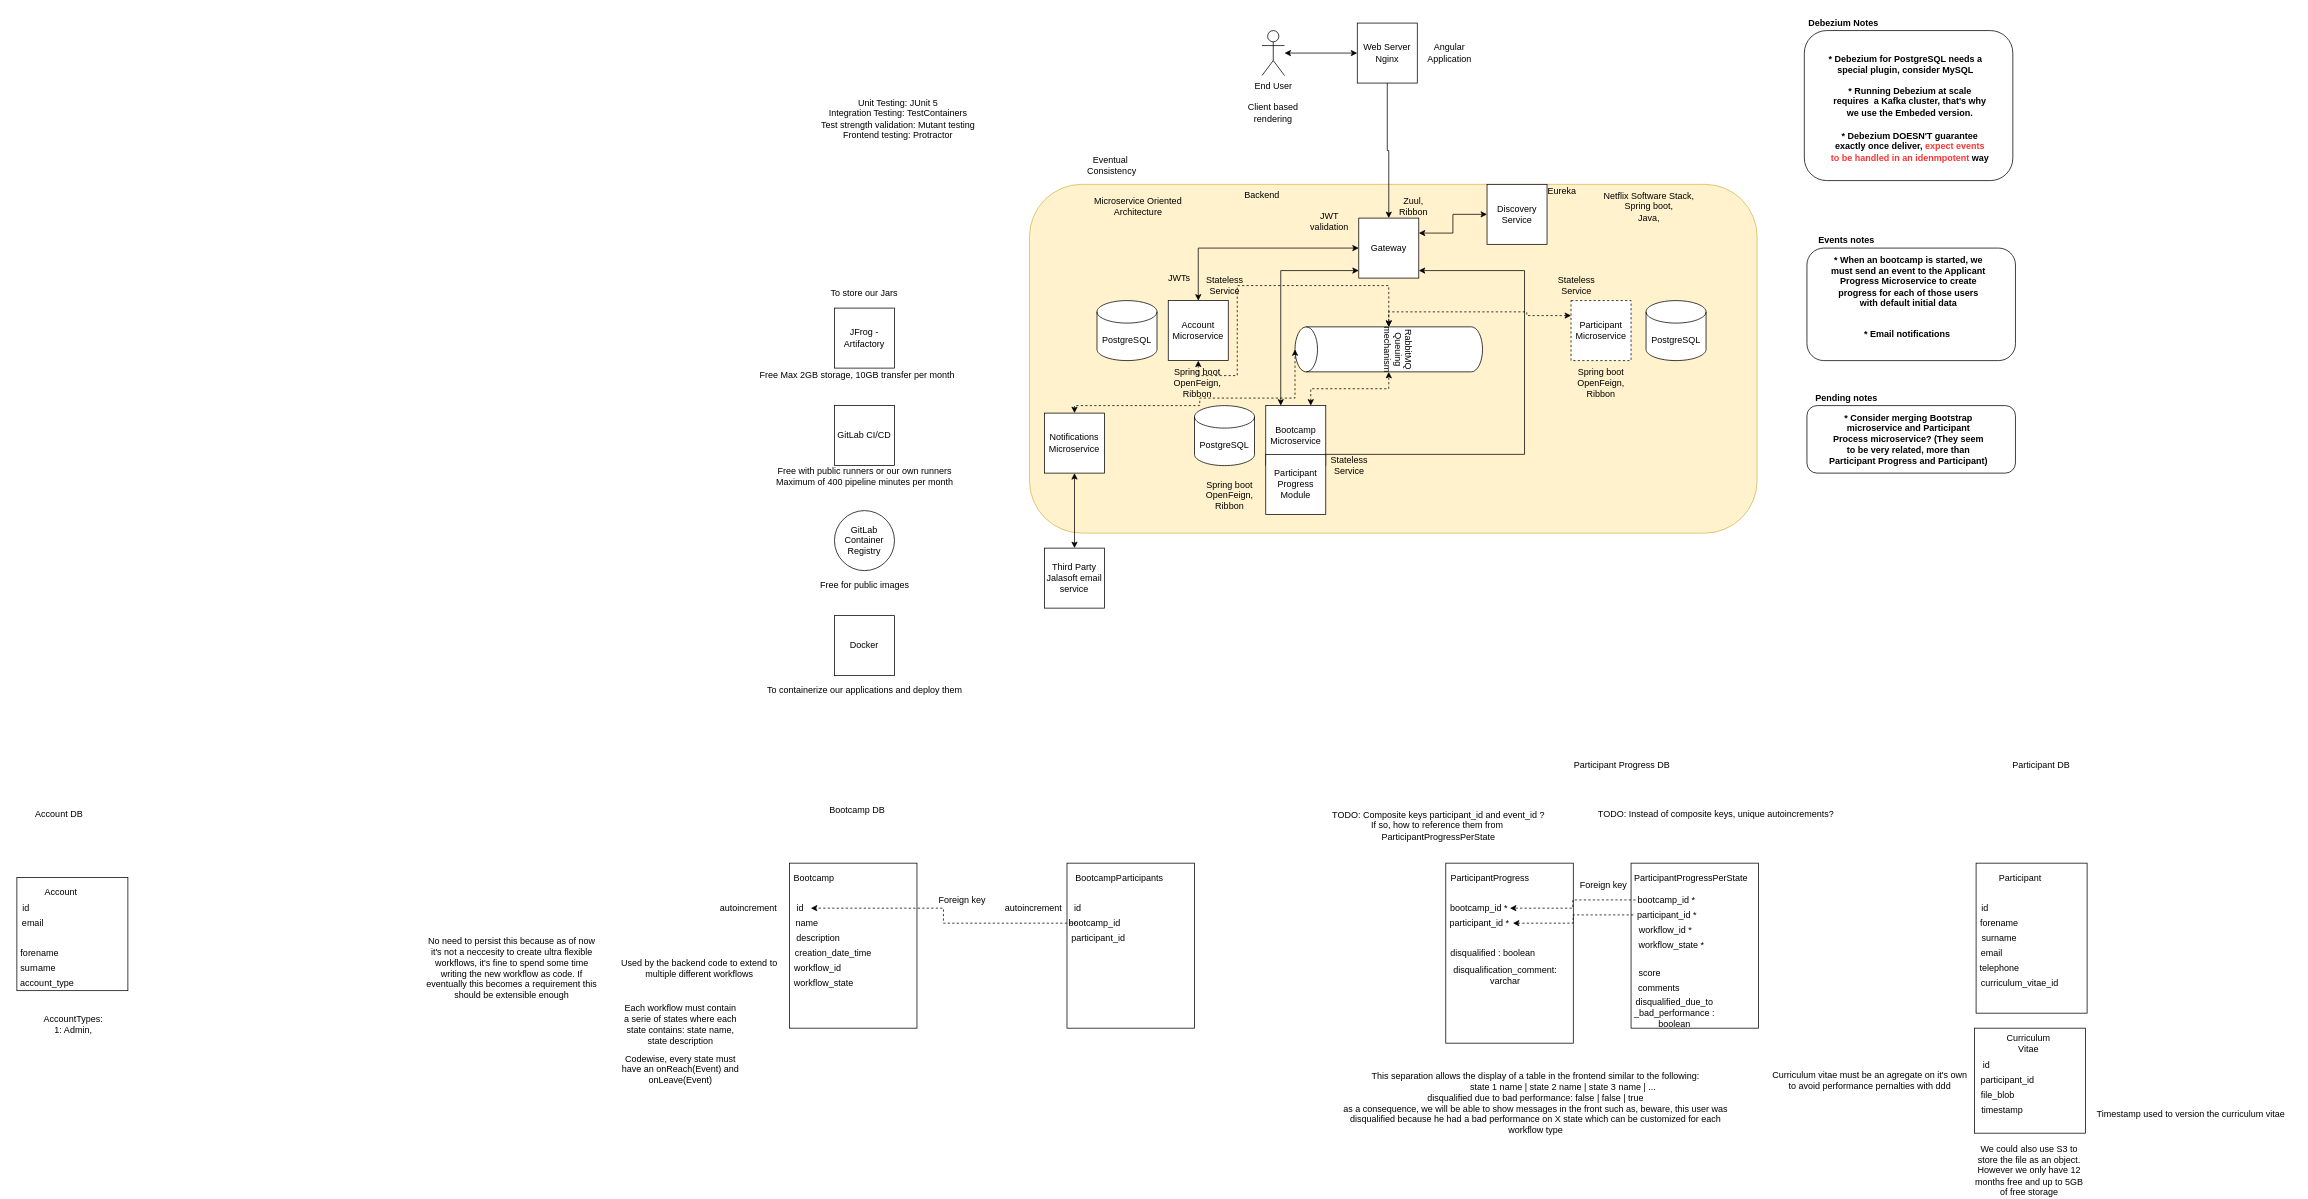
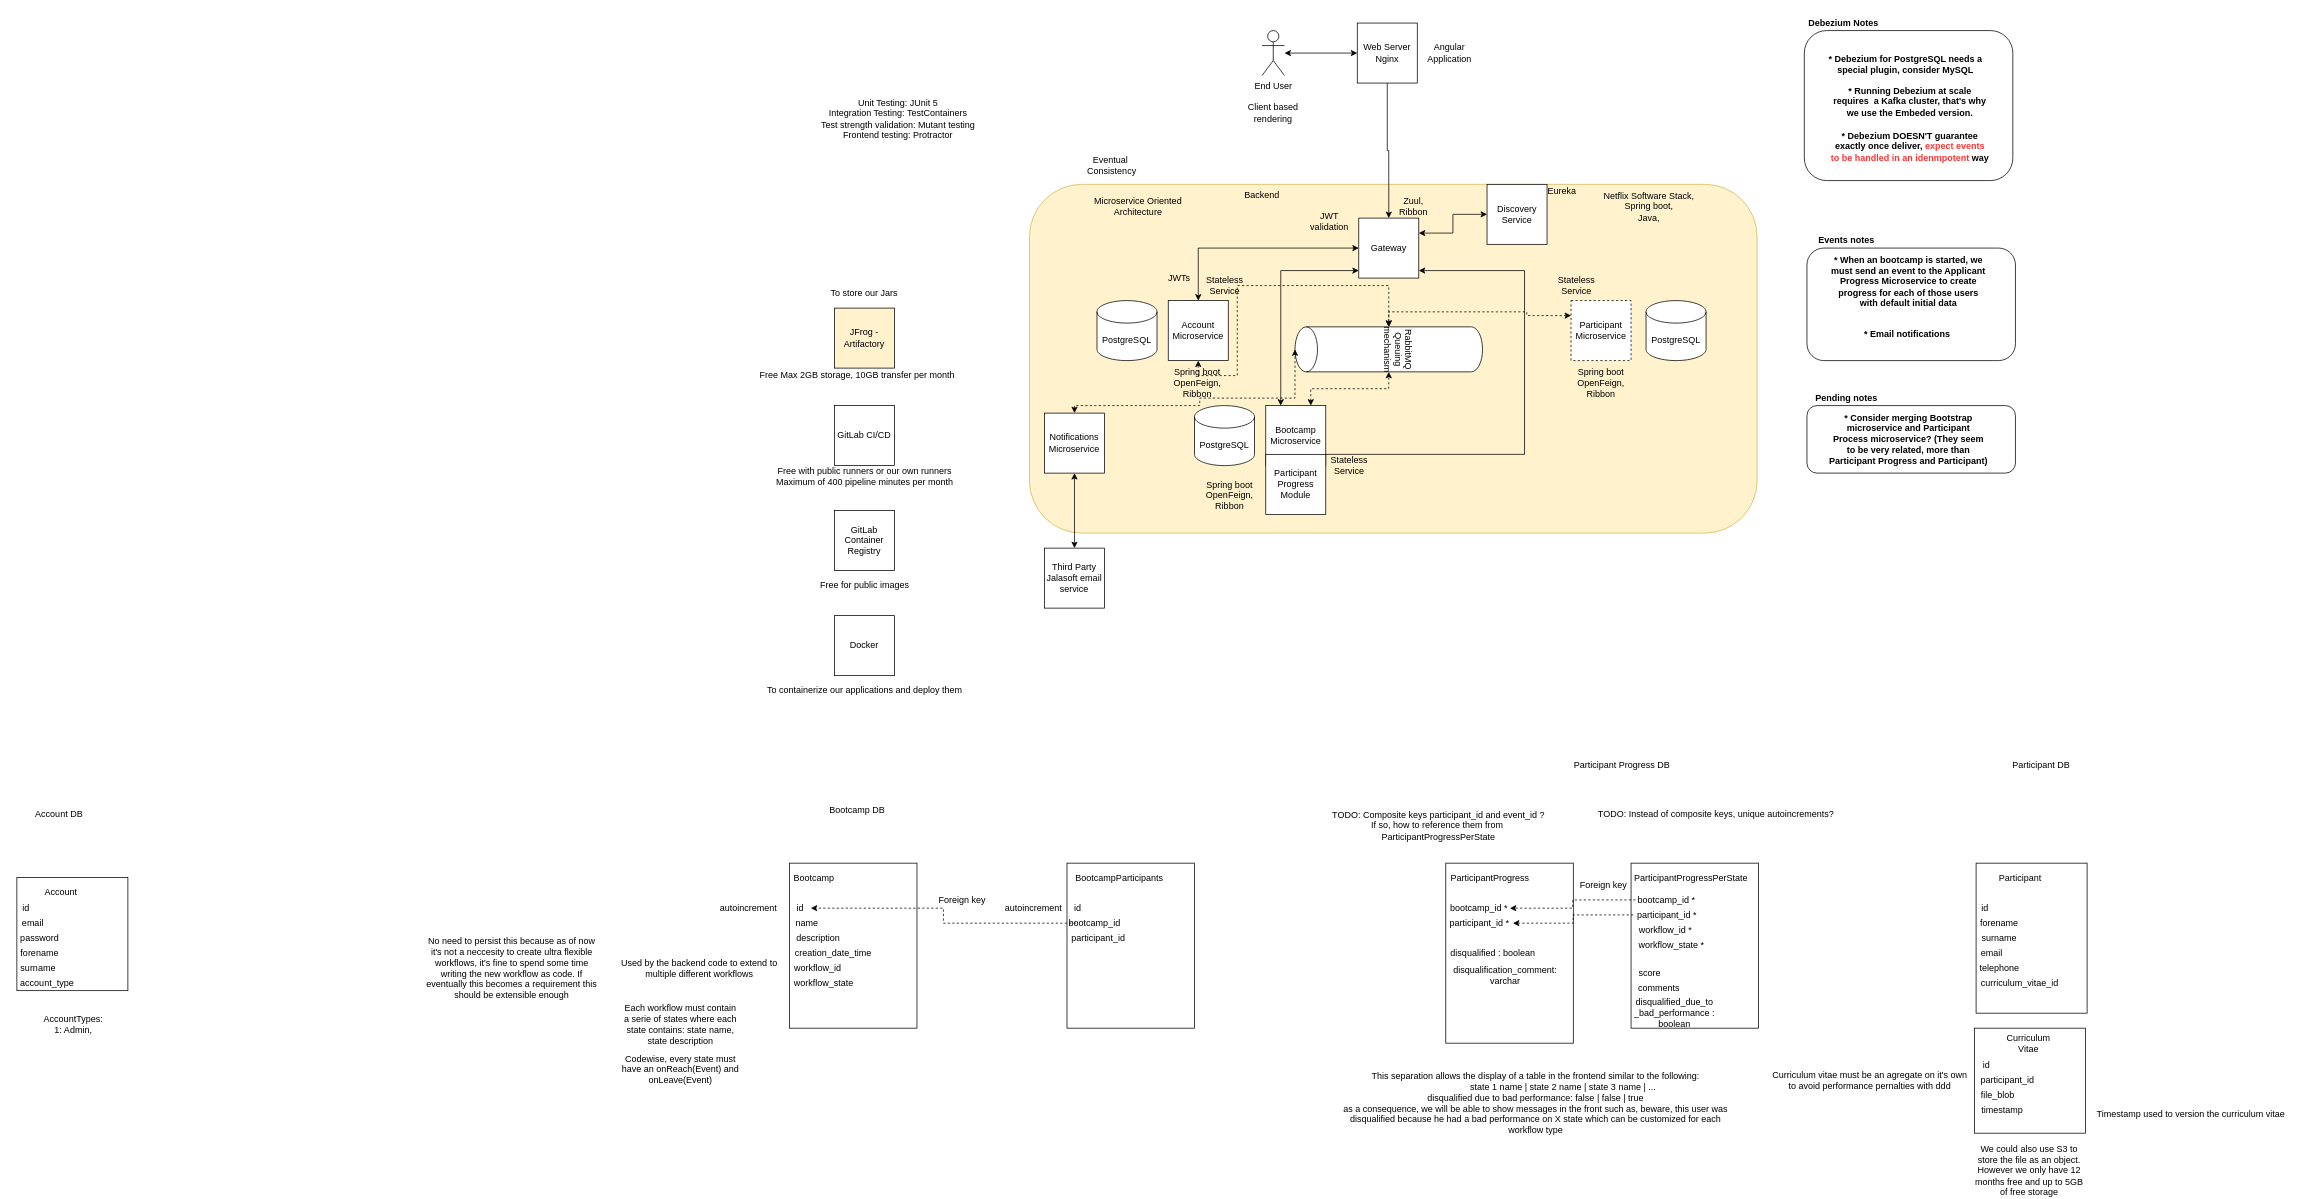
(864, 338) -> (864, 338)
(864, 540) -> (864, 540)
none -> (40, 938)
